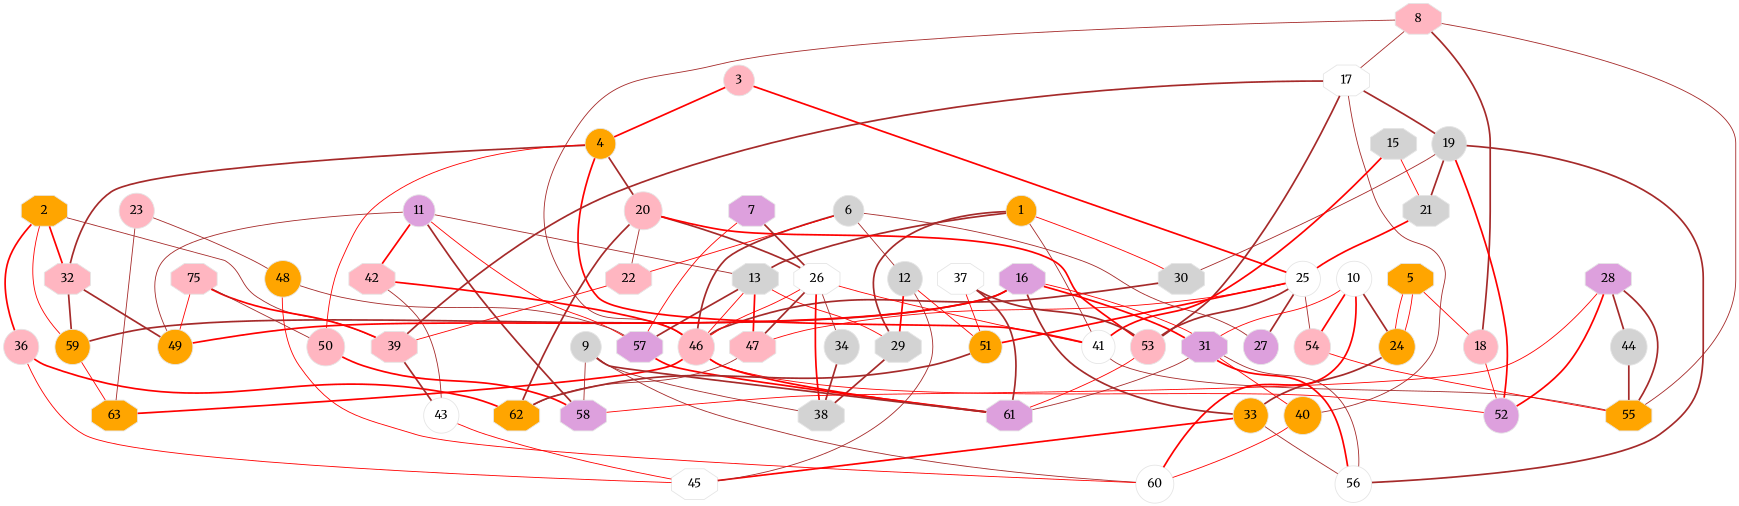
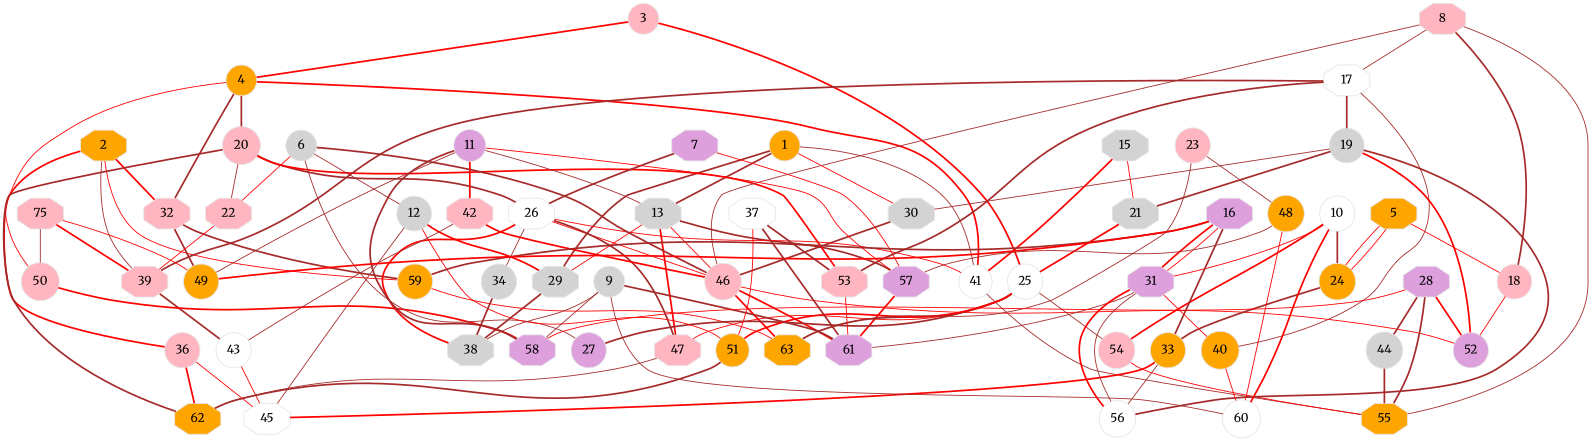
(1225, 312) -> (908, 317)
(1148, 347) -> (845, 282)
